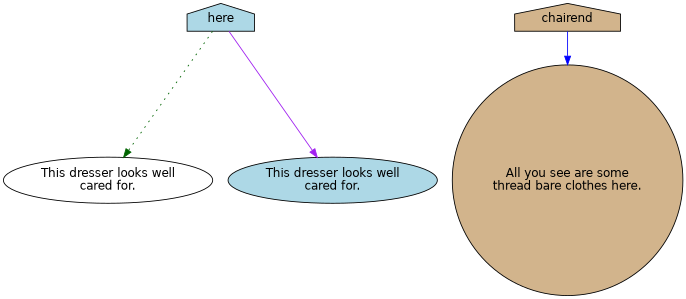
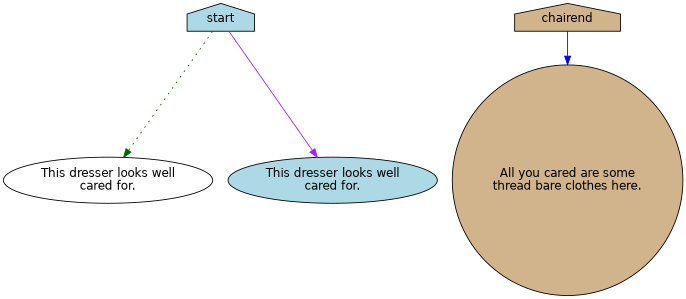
(221, 19) -> (221, 19)
(568, 180) -> (568, 180)
